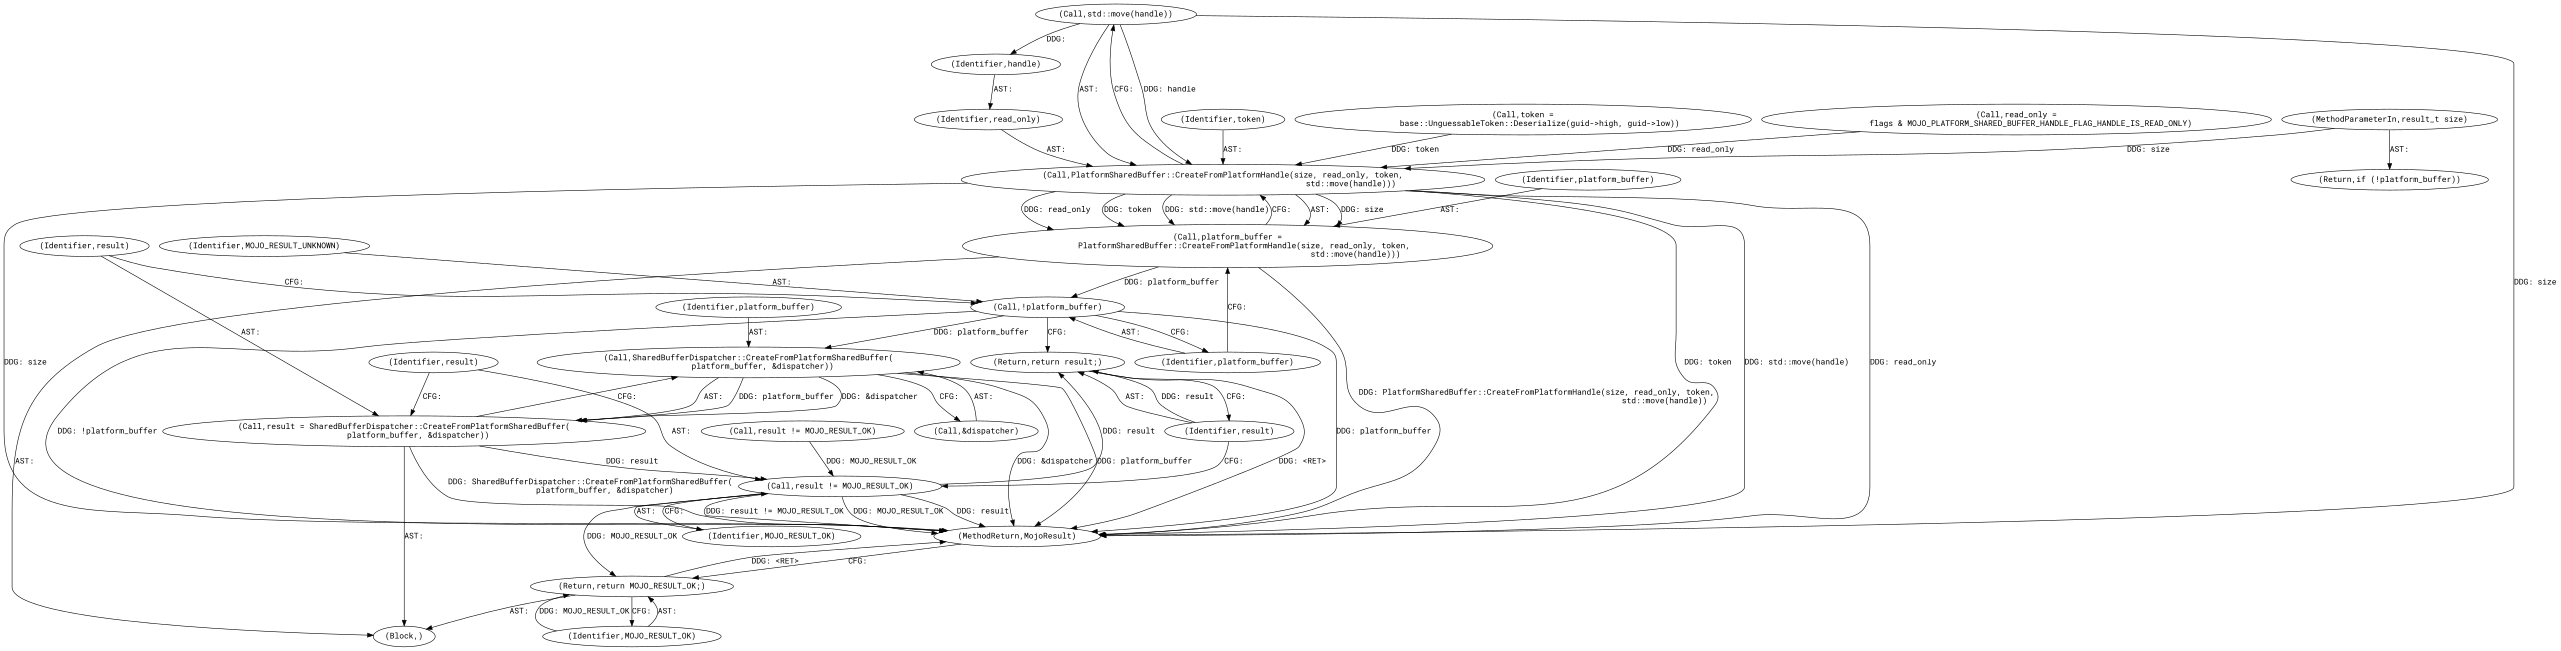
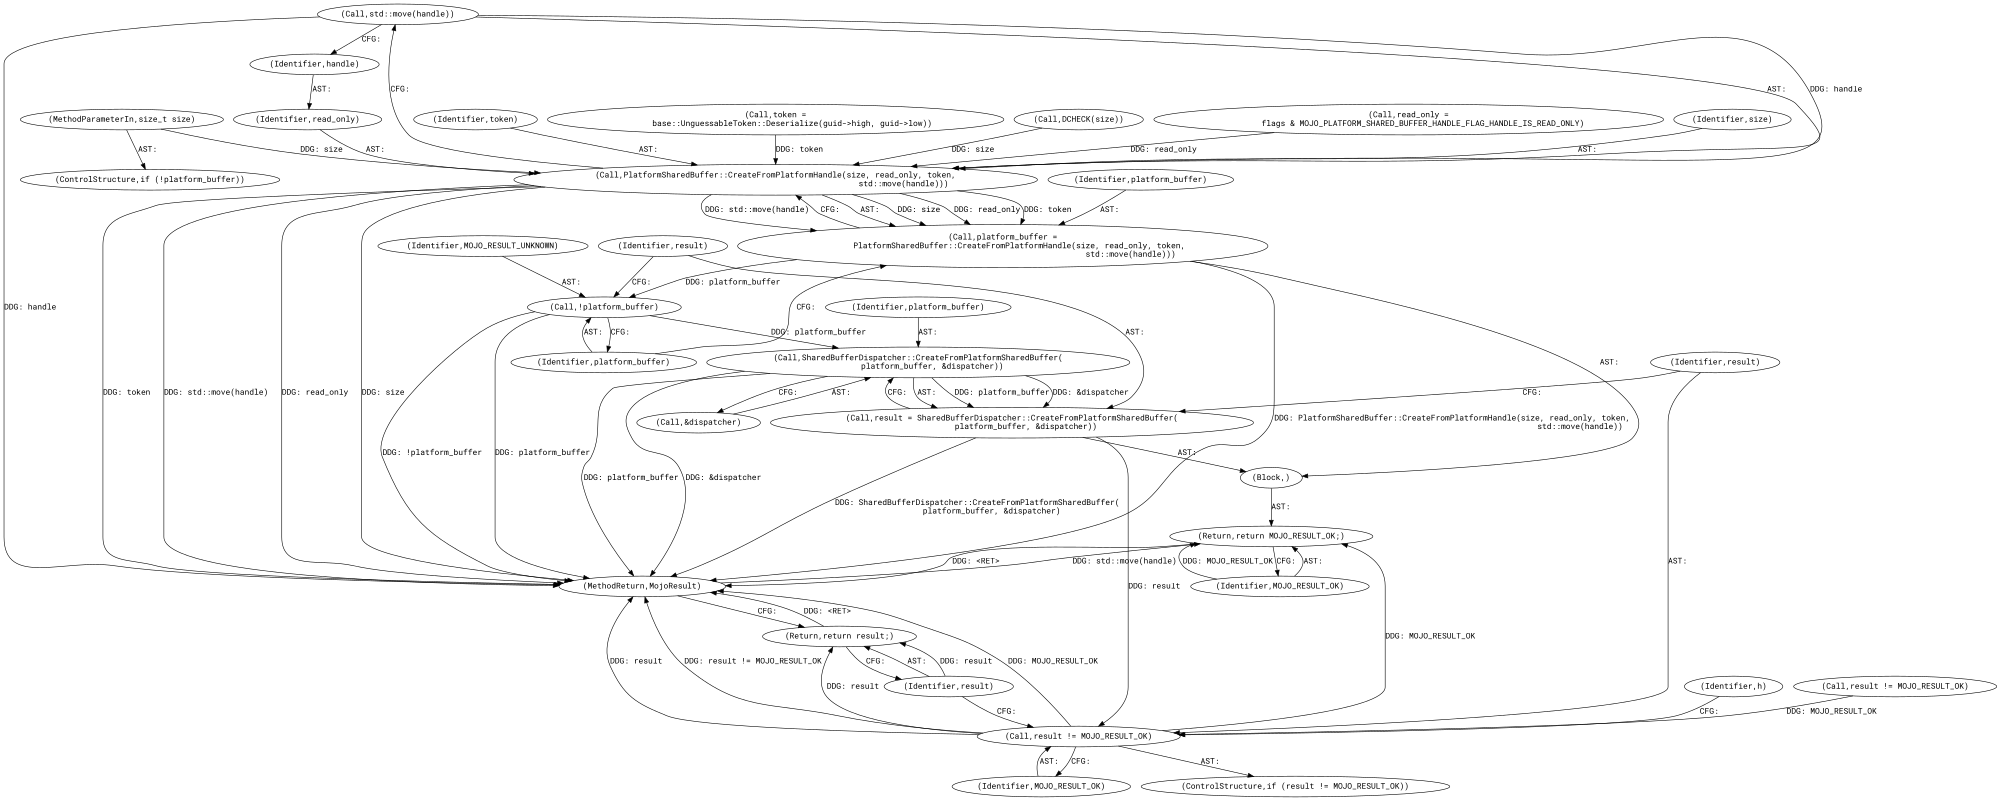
(1059, 39) -> (374, 39)
none -> (1079, 120)
none -> (1732, 120)
(2390, 120) -> (122, 120)
(2390, 180) -> (150, 180)
(2535, 282) -> (30, 307)
(1048, 332) -> (738, 611)
(860, 561) -> (1125, 561)
(503, 609) -> (1271, 504)
none -> (1734, 686)
none -> (1295, 787)
